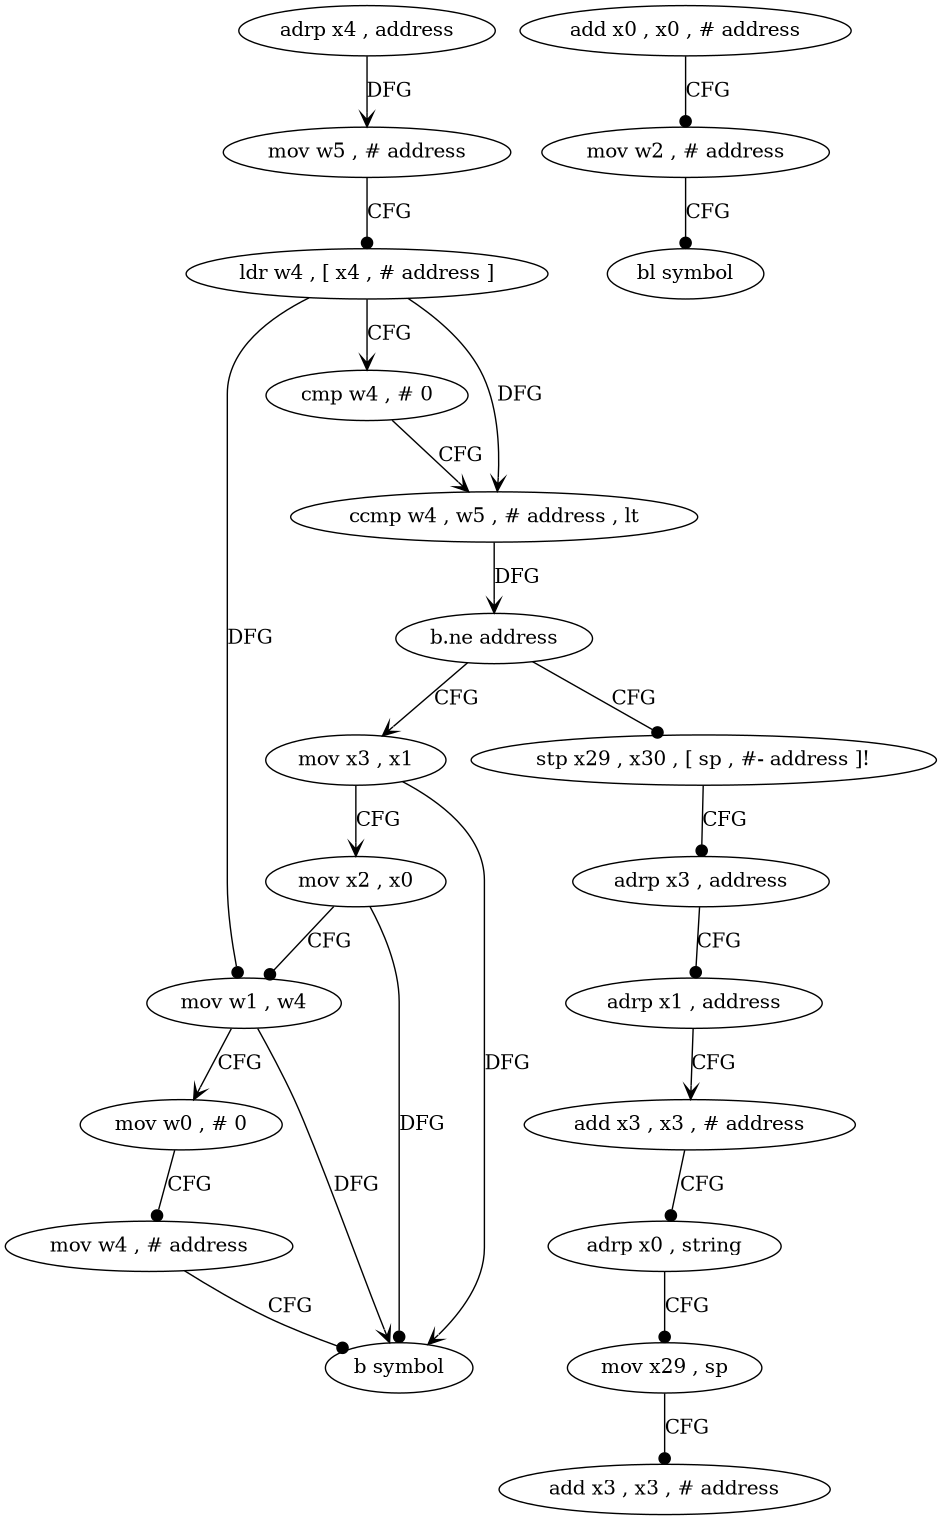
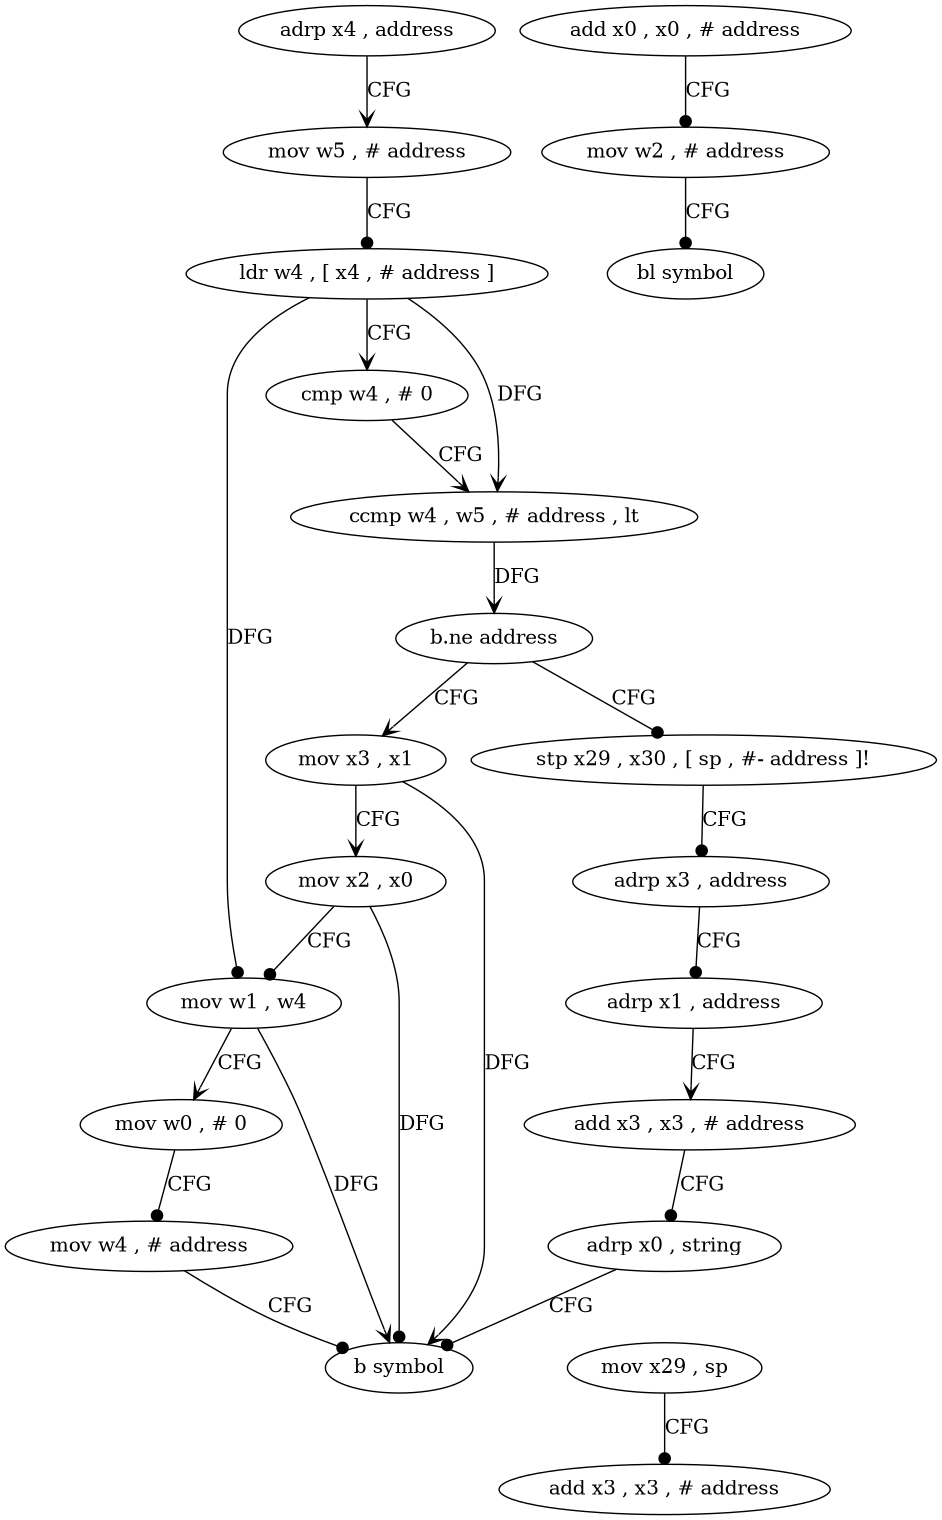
(389, 92) -> (389, 92)
(665, 1301) -> (535, 1306)
